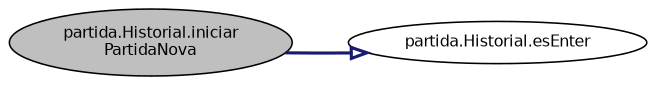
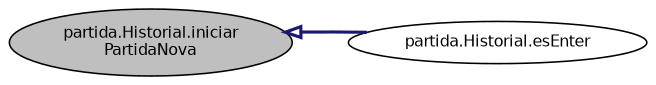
(318, 53) -> (334, 32)
